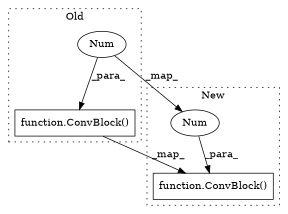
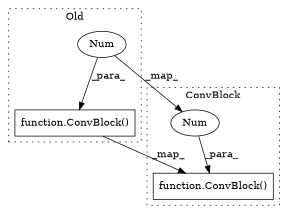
(213, 96) -> (213, 96)
